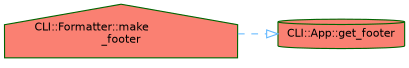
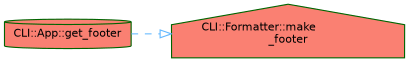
(252, 34) -> (146, 34)
